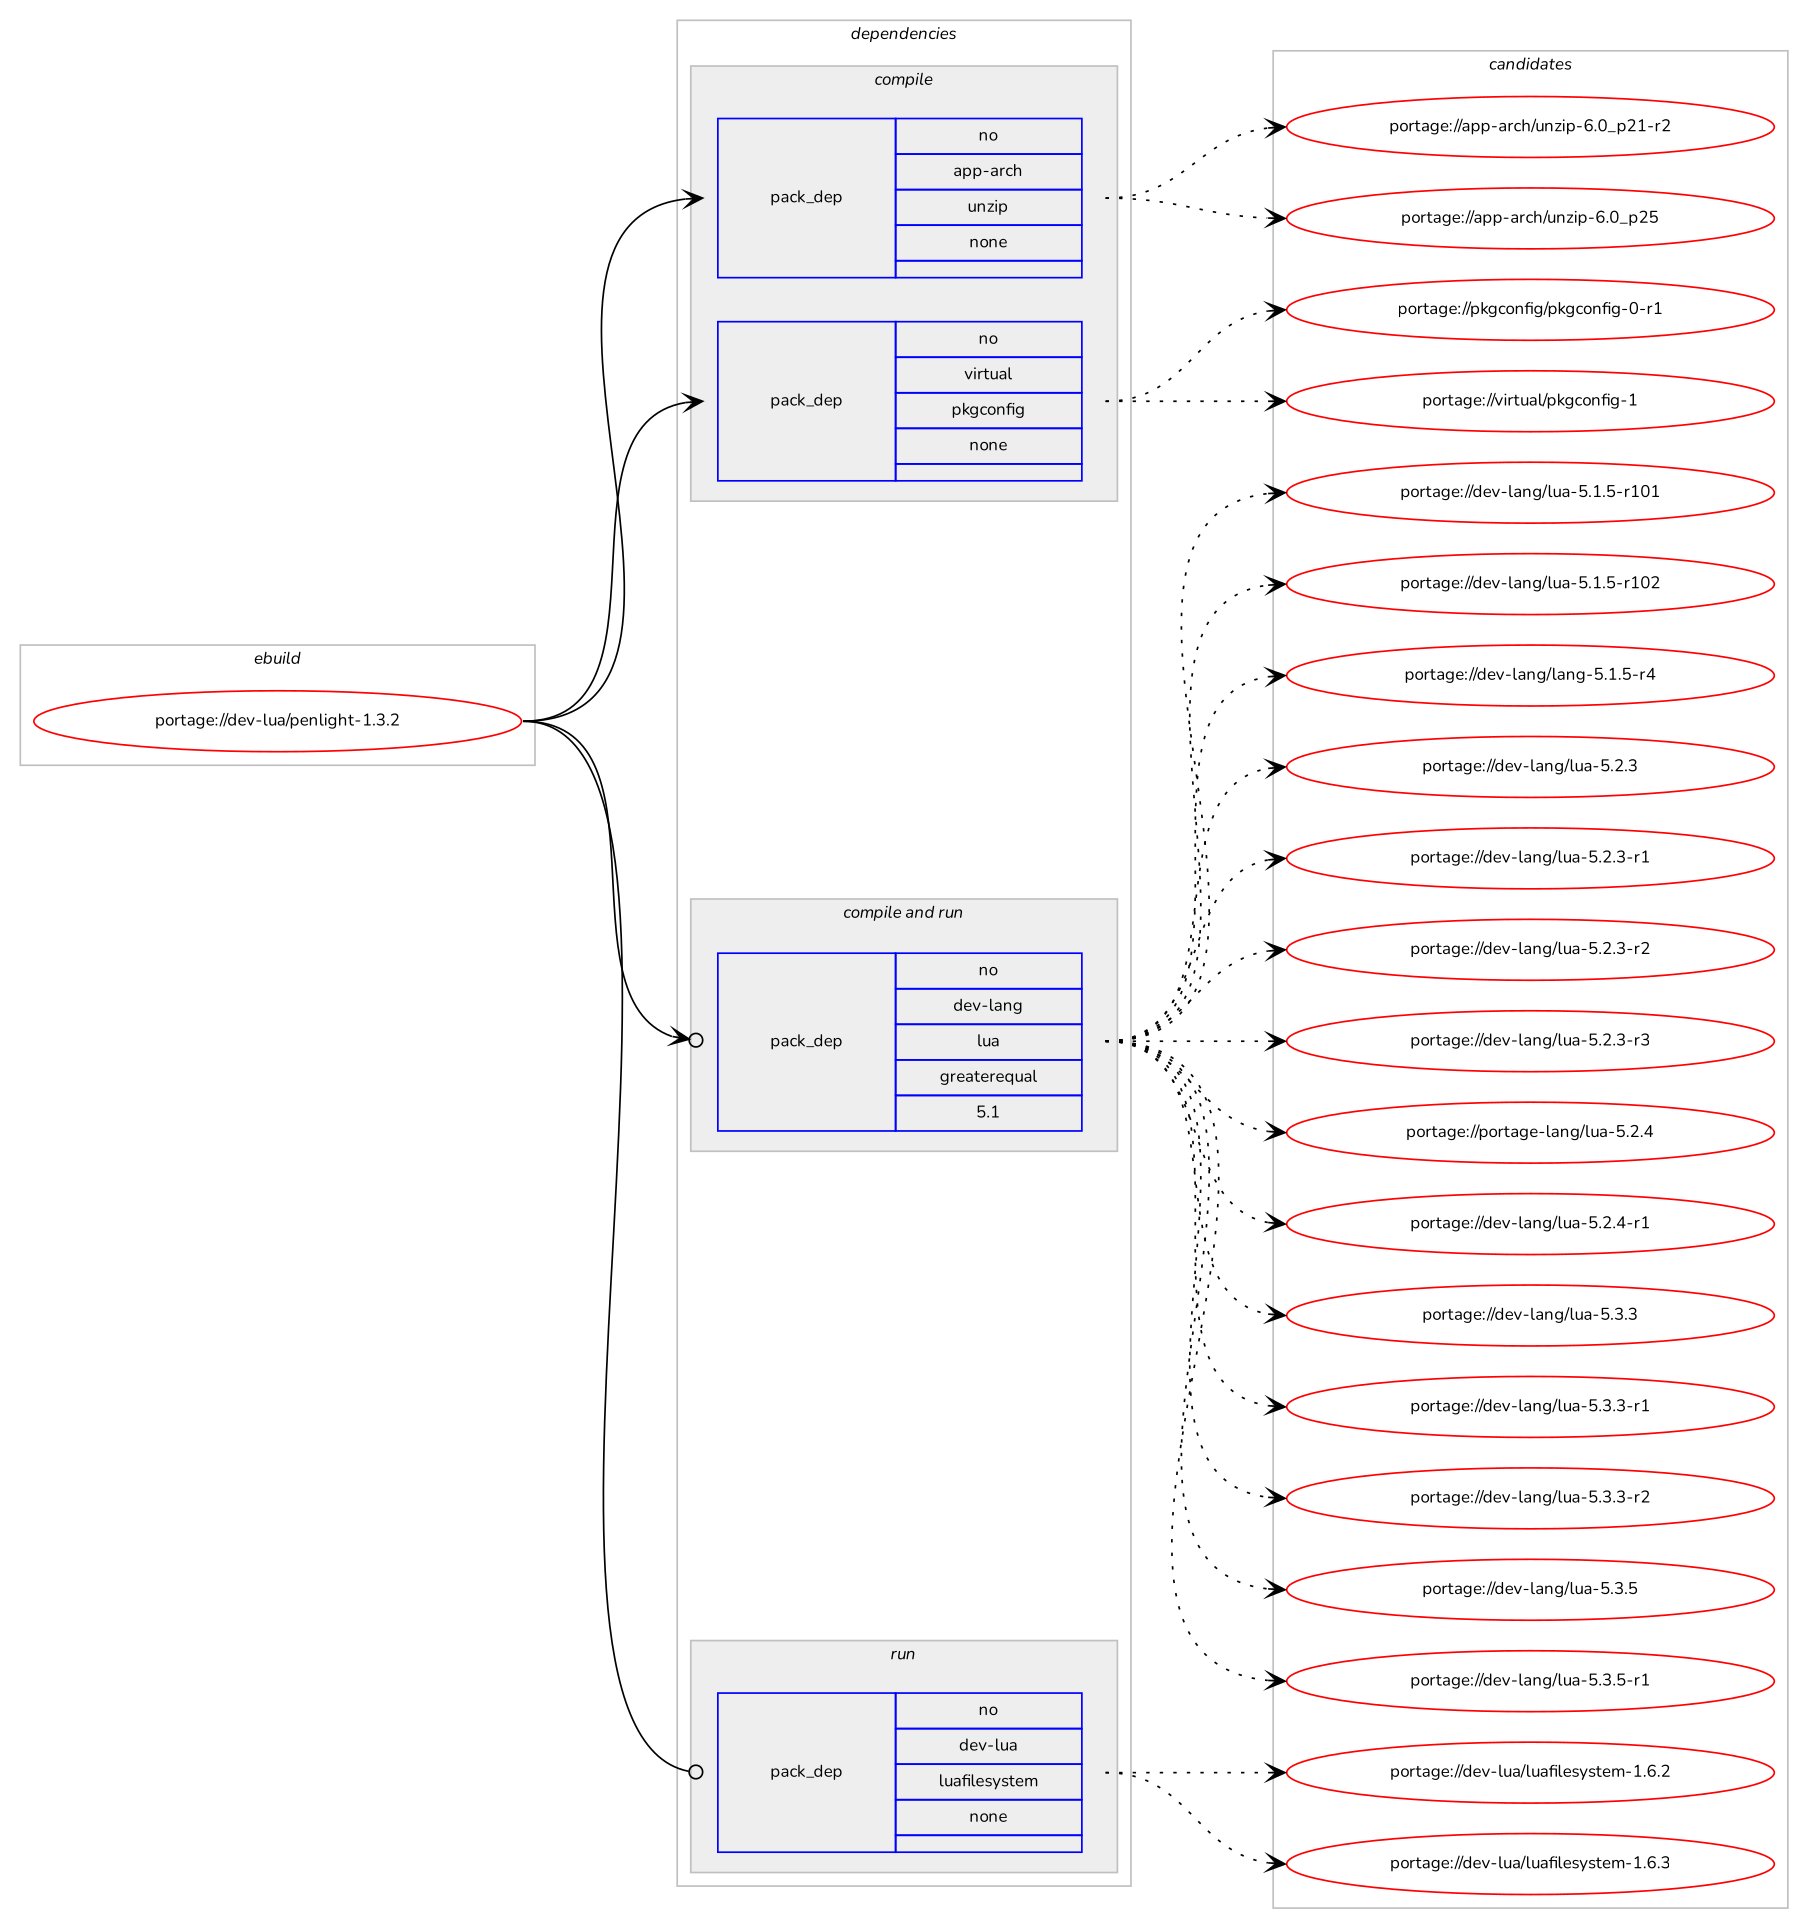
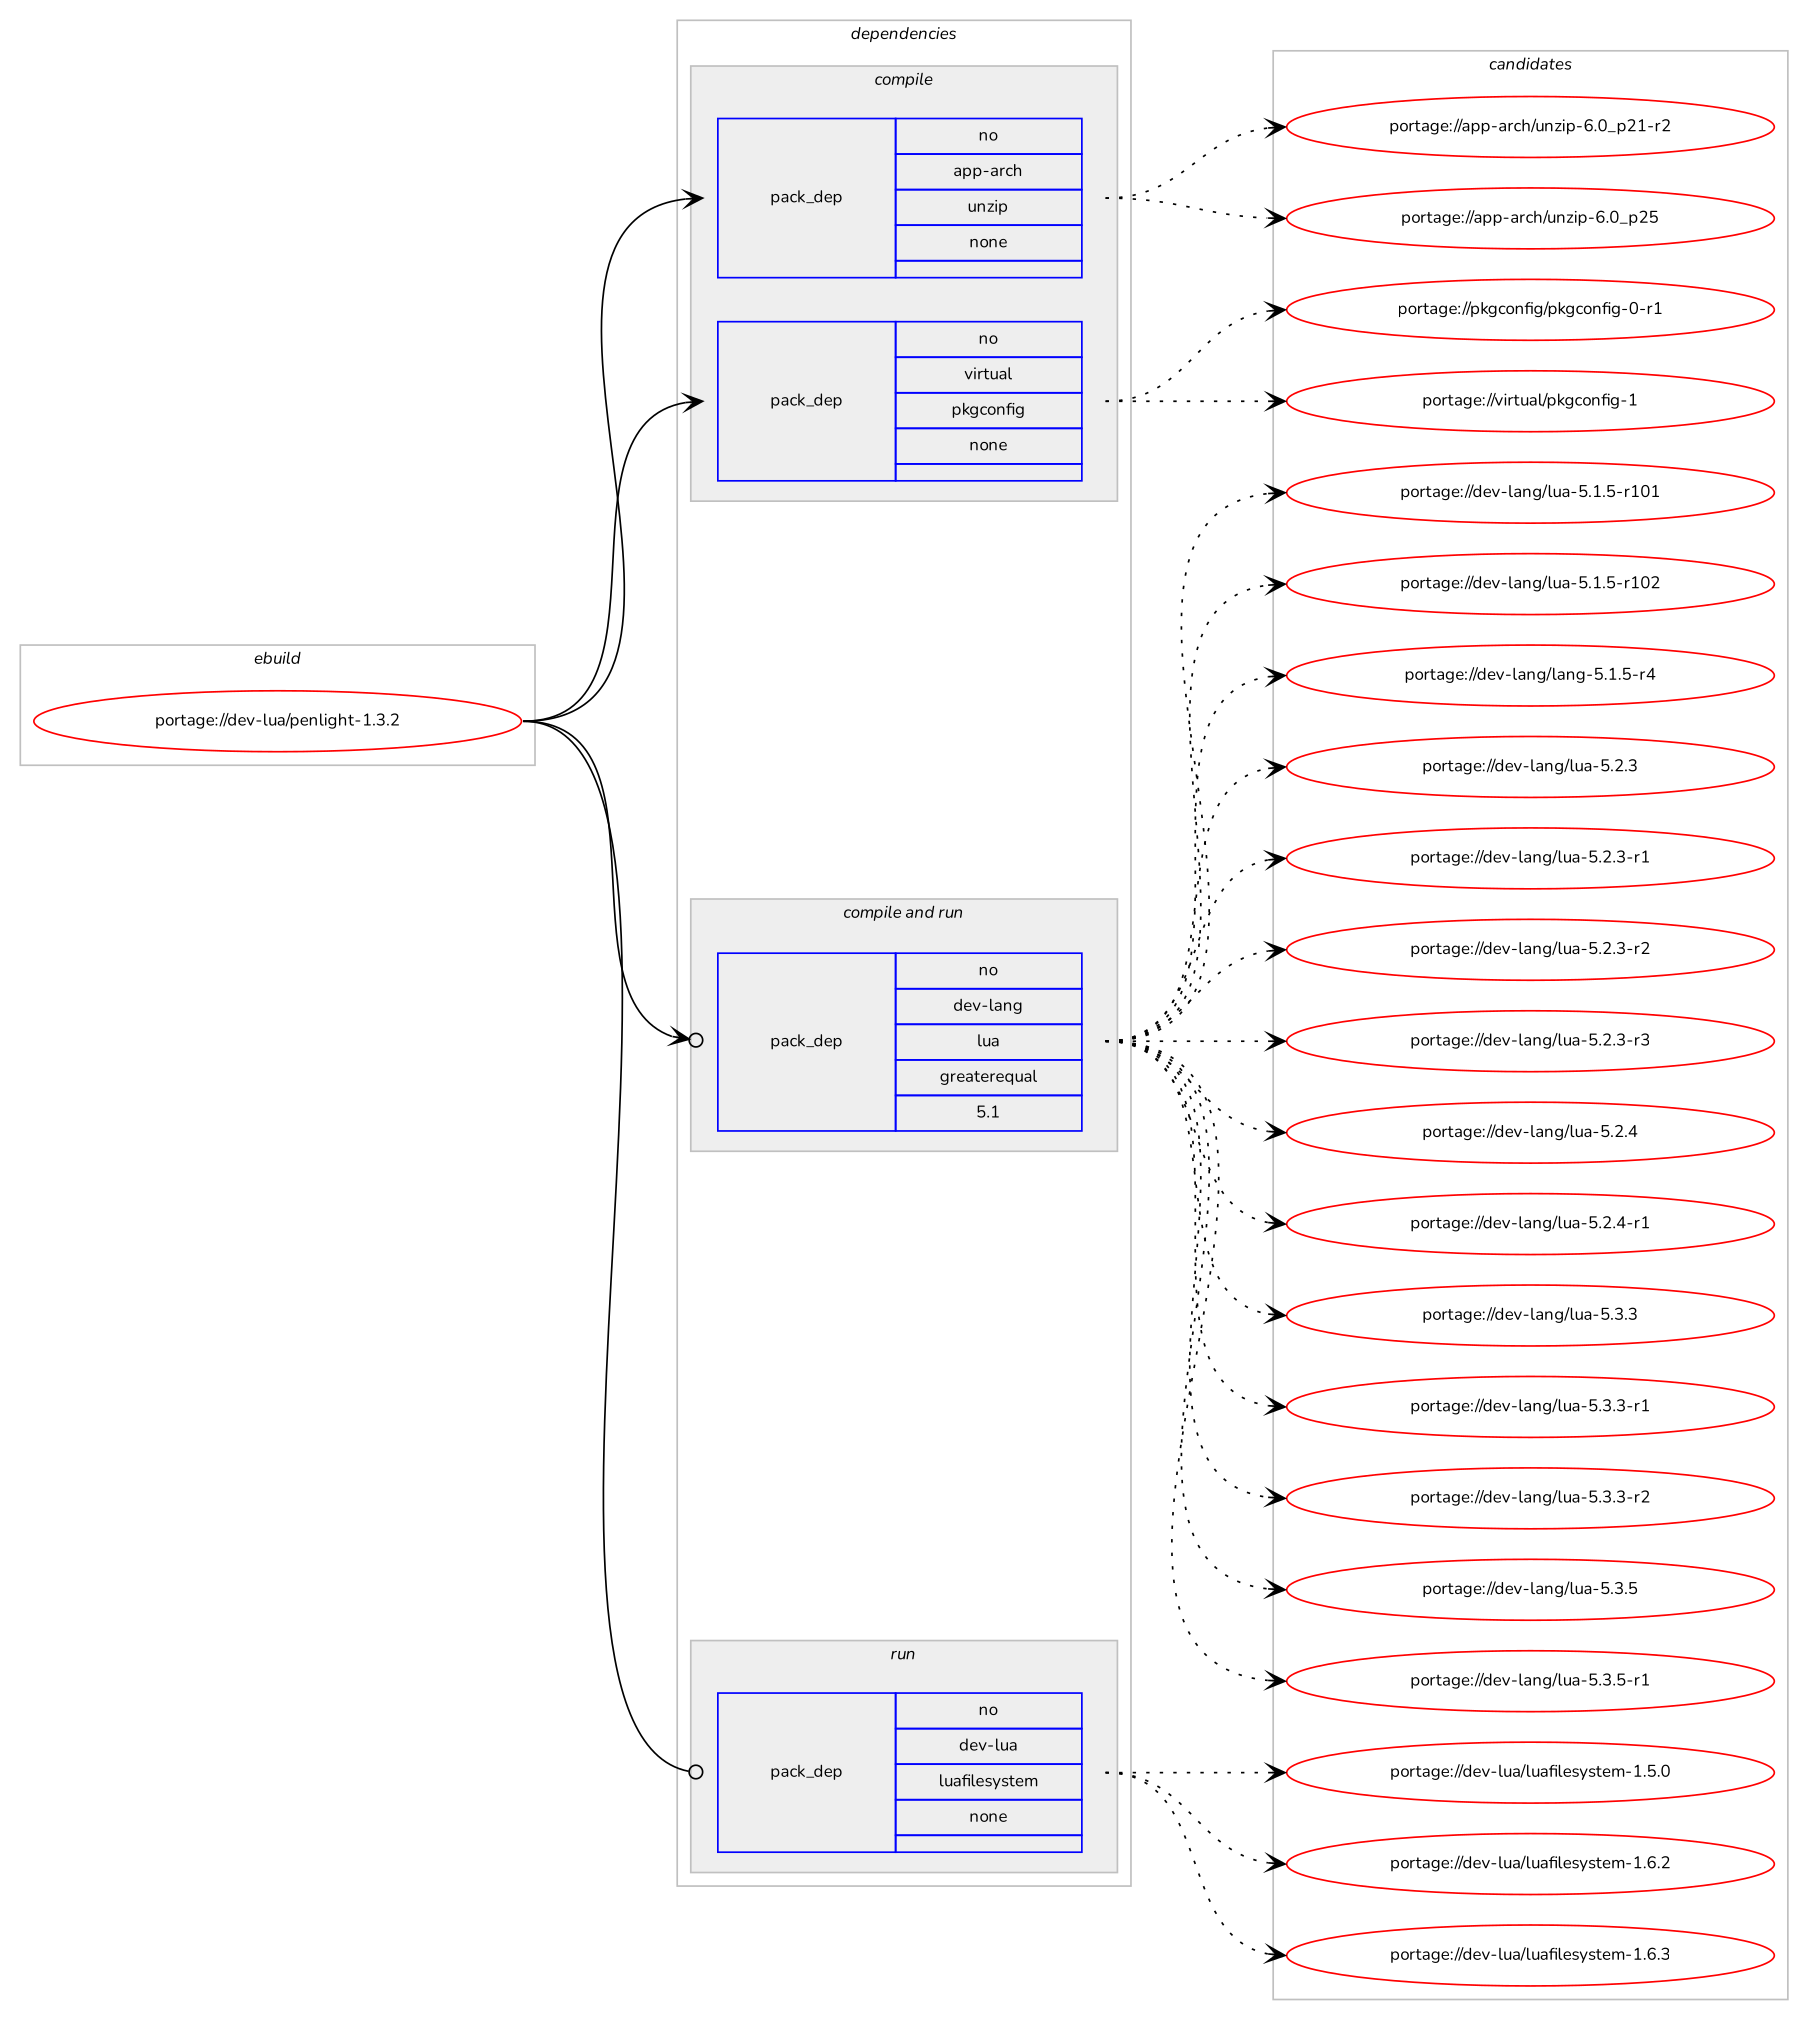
(1531, 1133) -> (1531, 1133)
none -> (1531, 1773)
